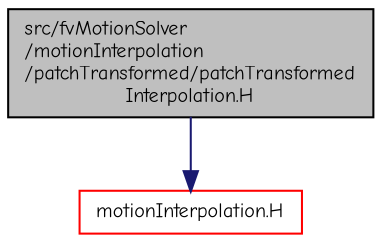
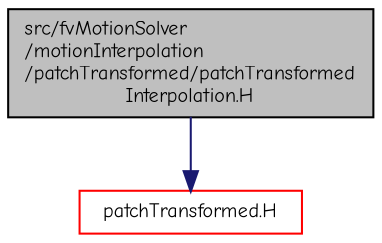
(191, 212) -> (191, 212)
